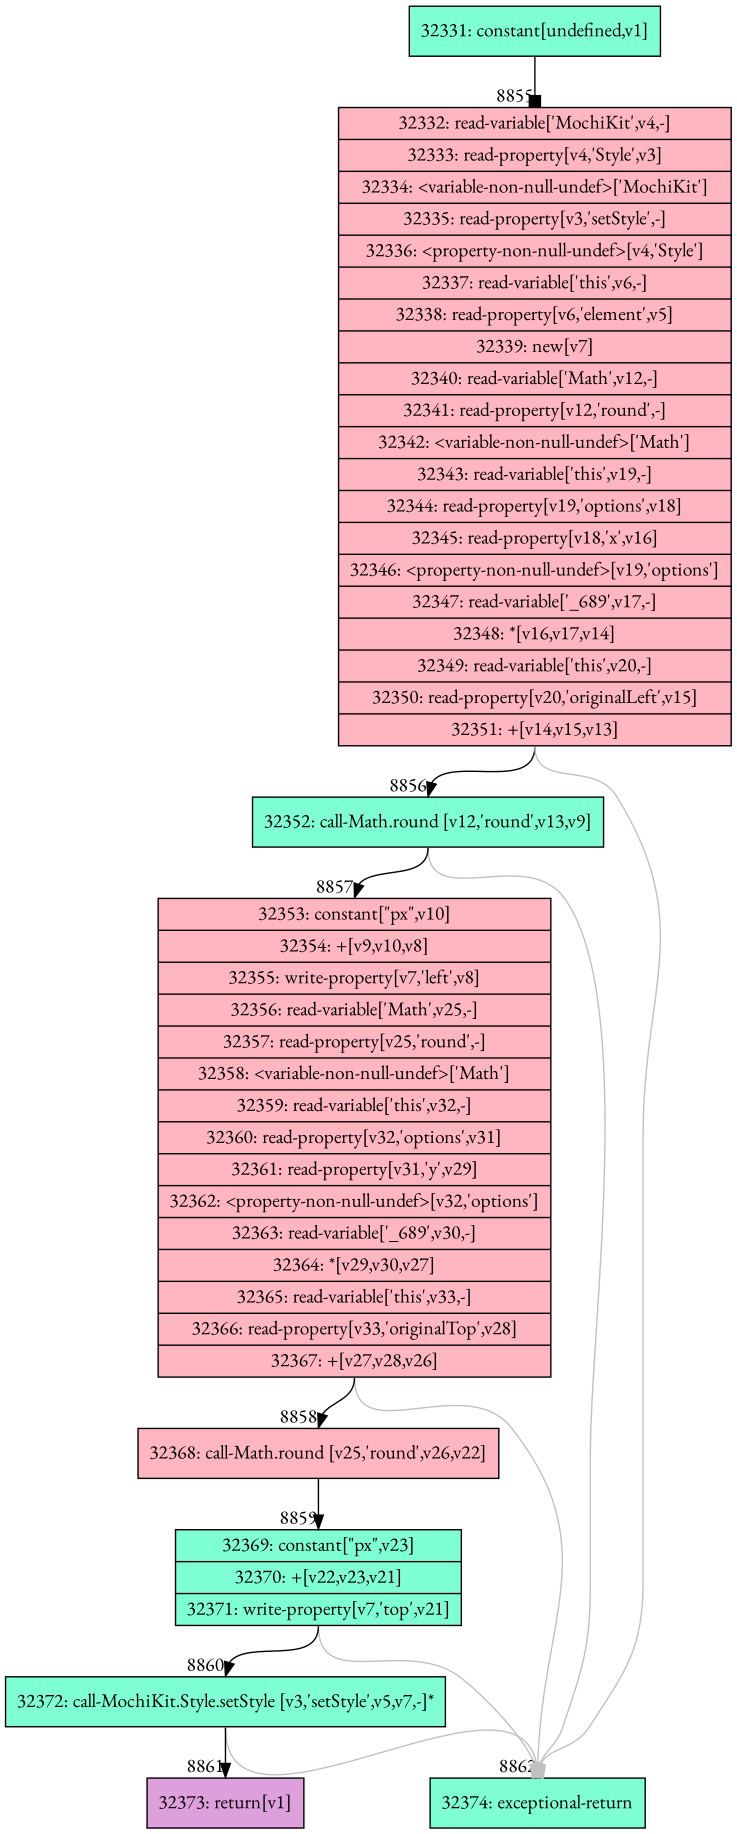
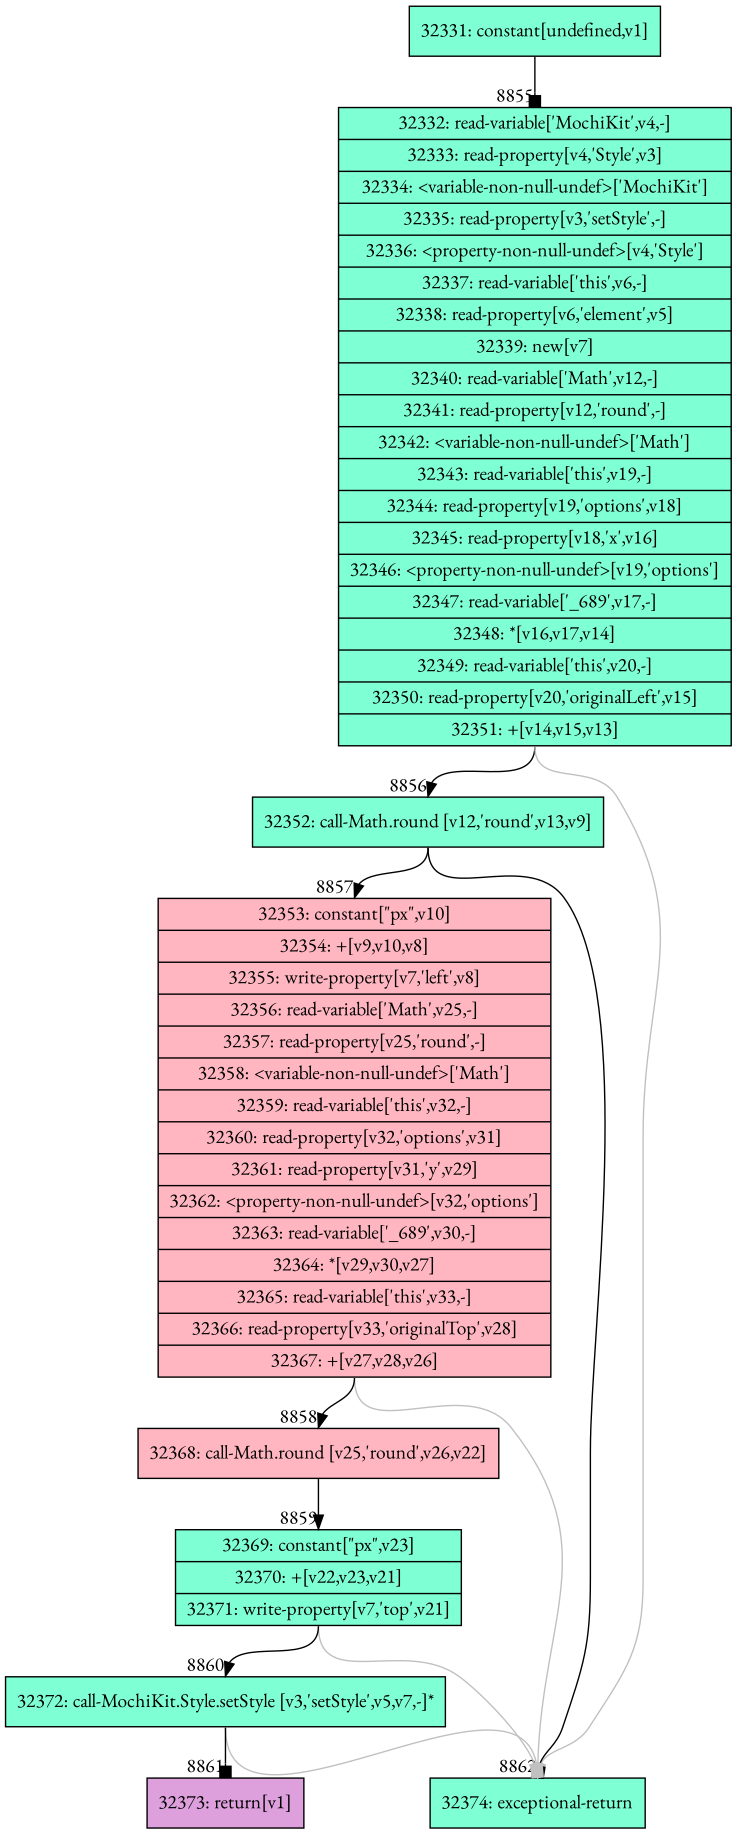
(535, 427) -> (535, 427)
(601, 1253) -> (601, 1253)
(225, 1753) -> (225, 1753)
